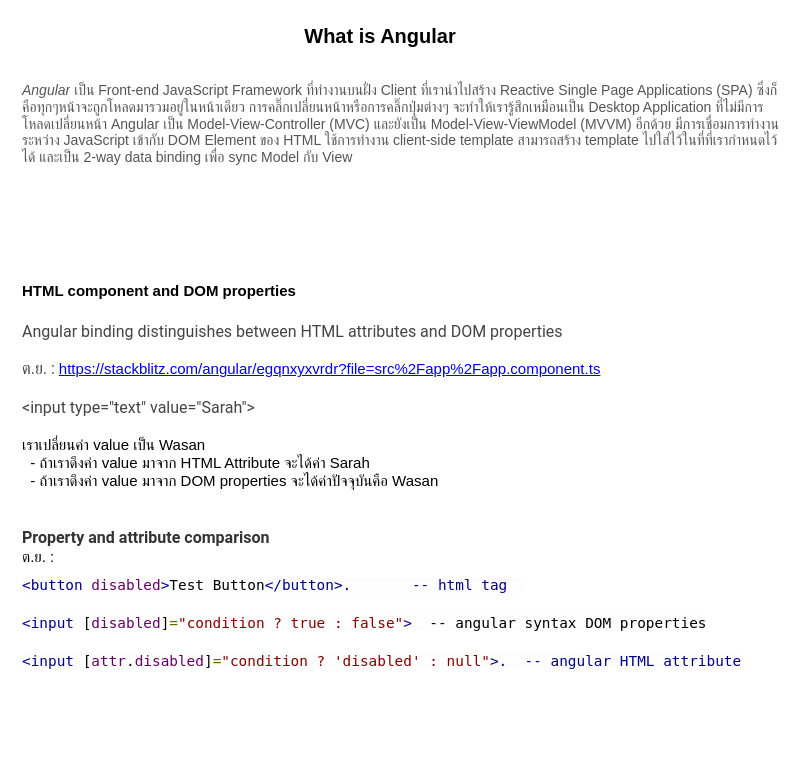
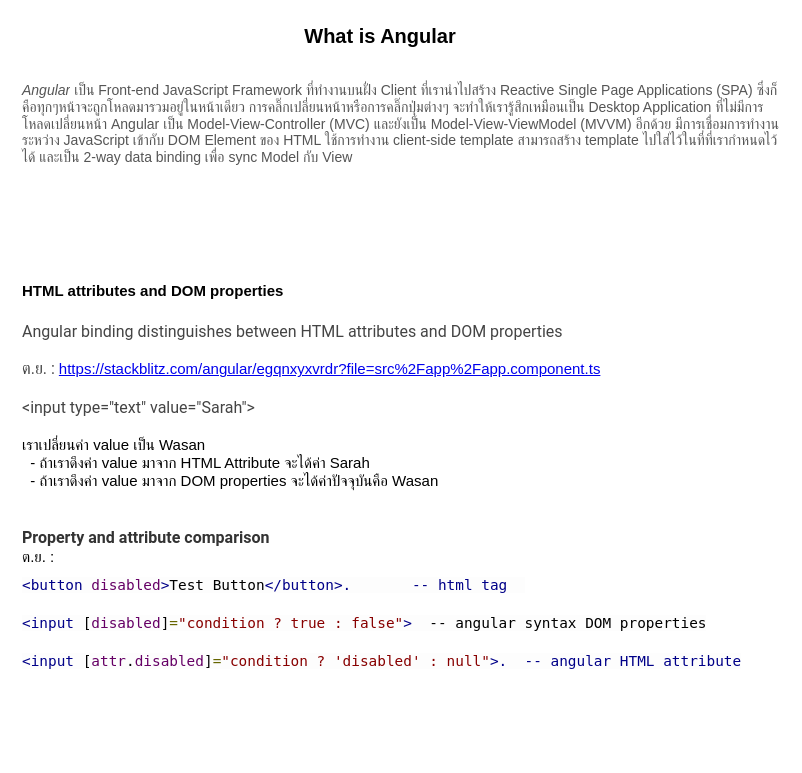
(151, 292) -> (154, 292)
